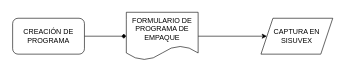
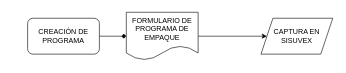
(48, 36) -> (63, 36)
